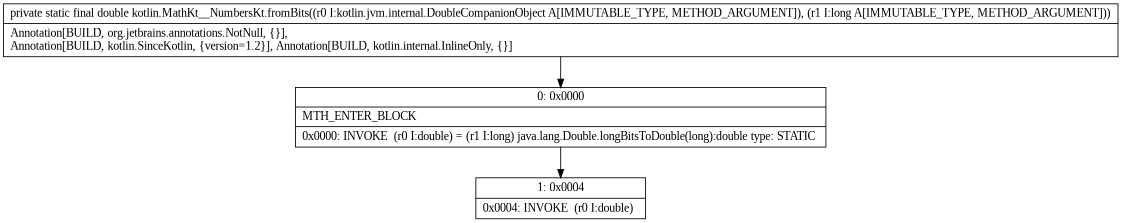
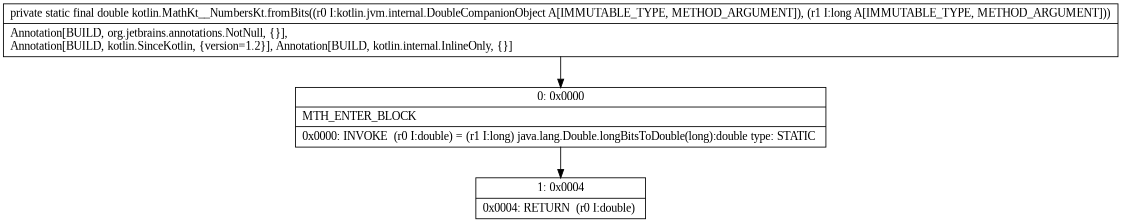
(560, 208) -> (561, 208)
